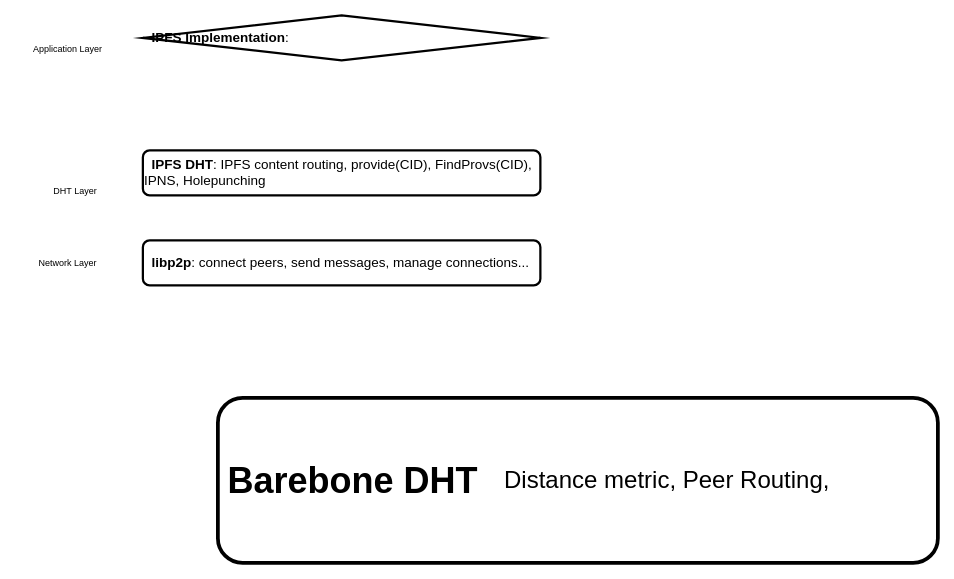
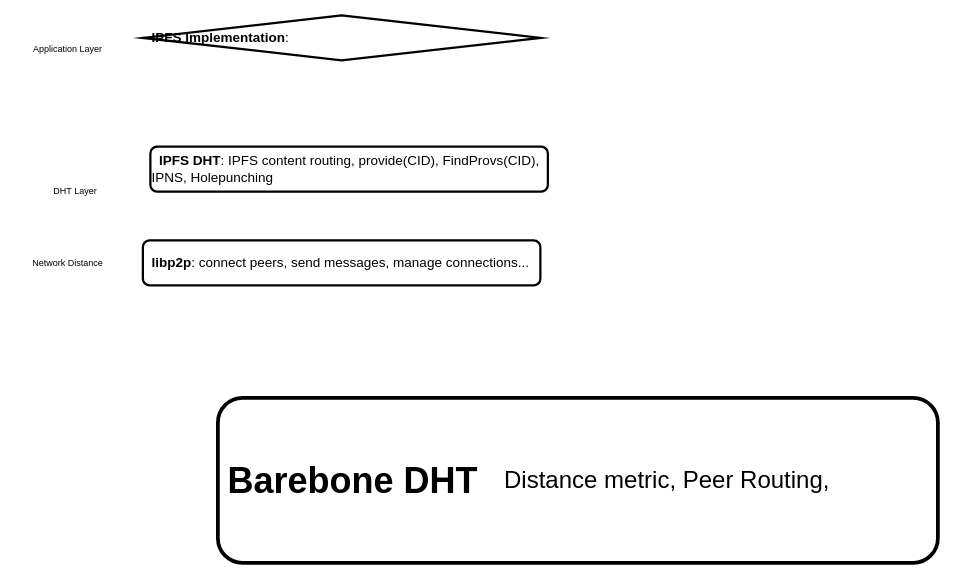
(342, 173) -> (349, 169)
(68, 263) -> (68, 263)
